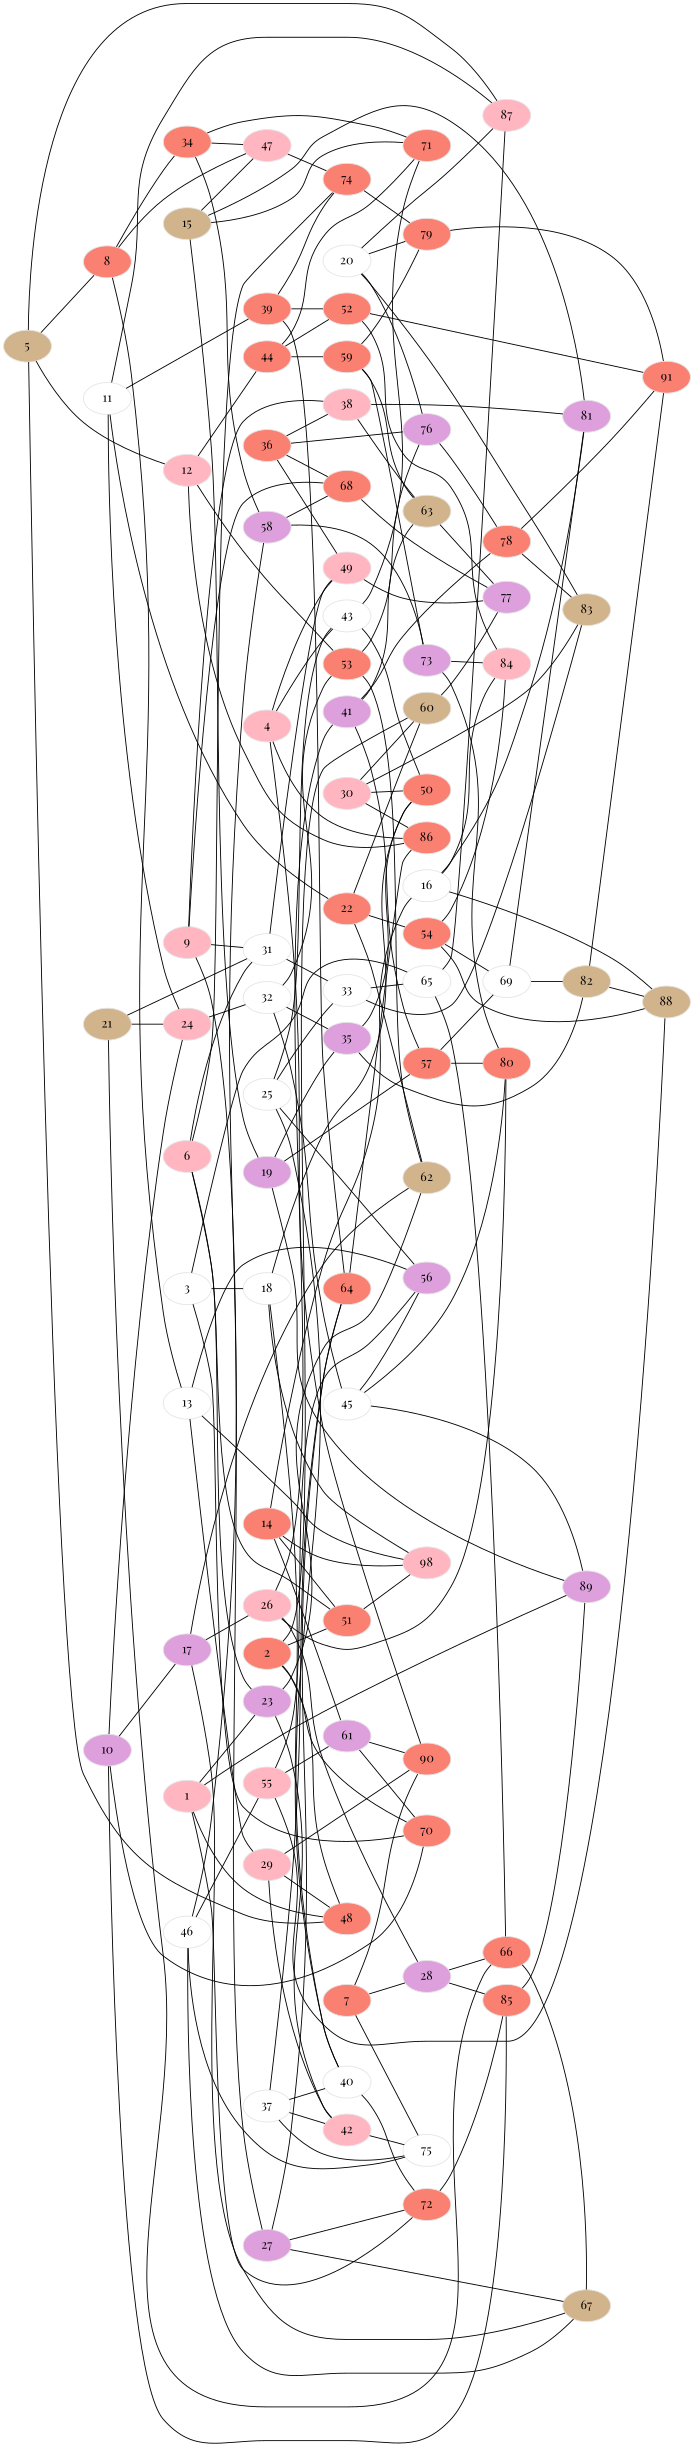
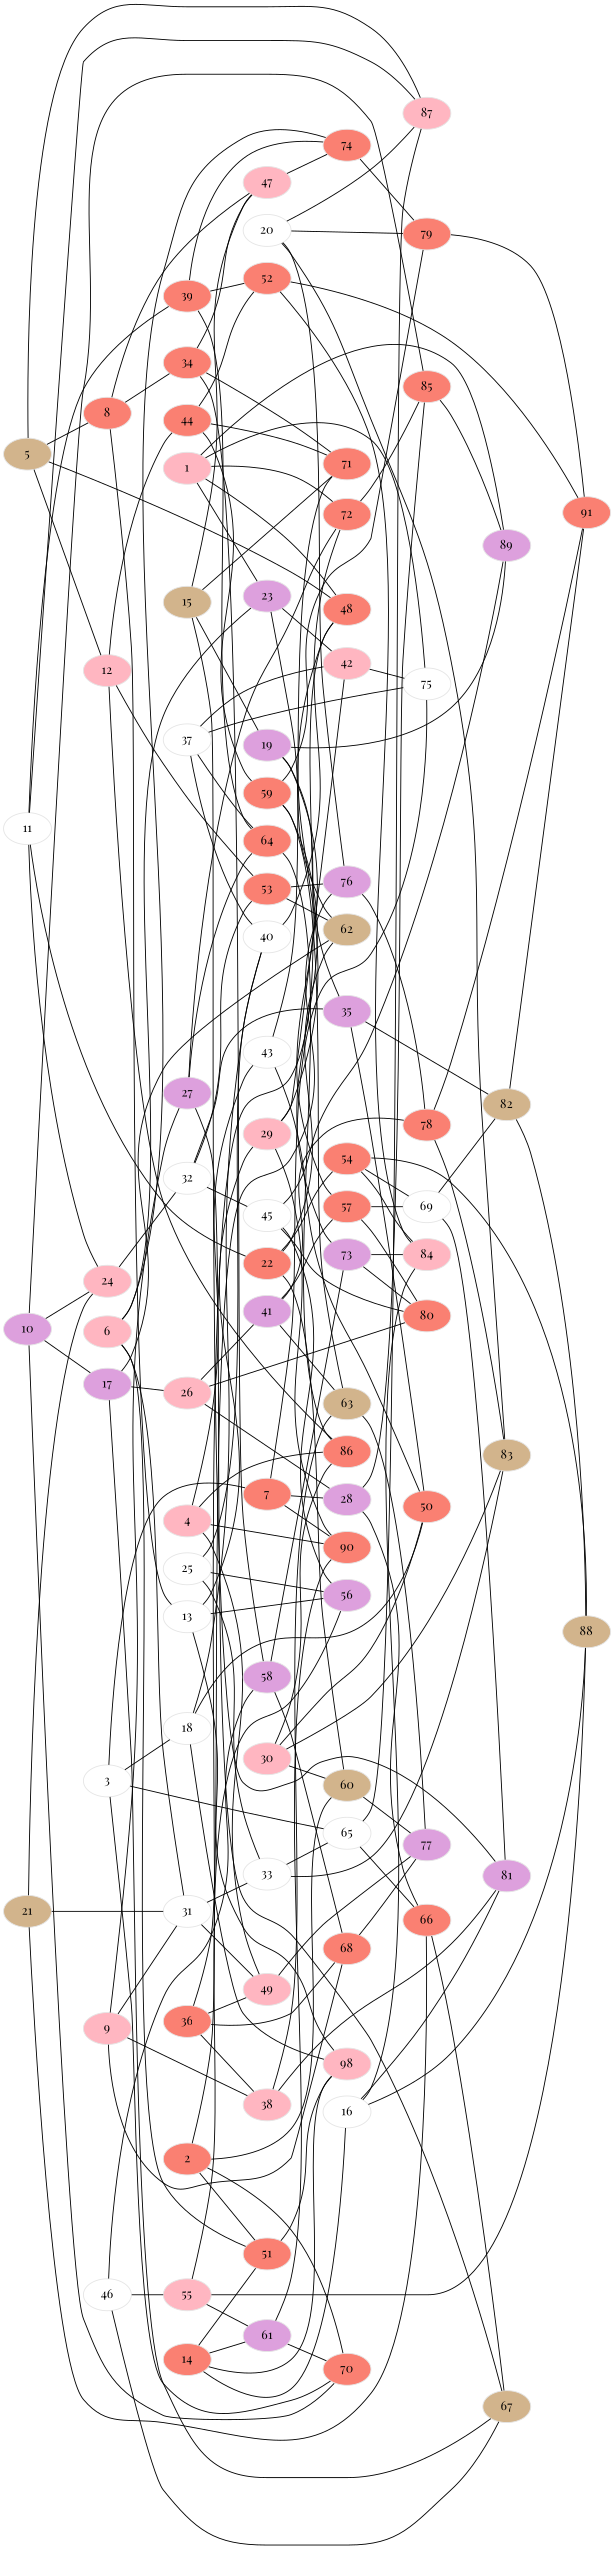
(300, 853) -> none
none -> (128, 1585)
(232, 2115) -> (362, 435)
